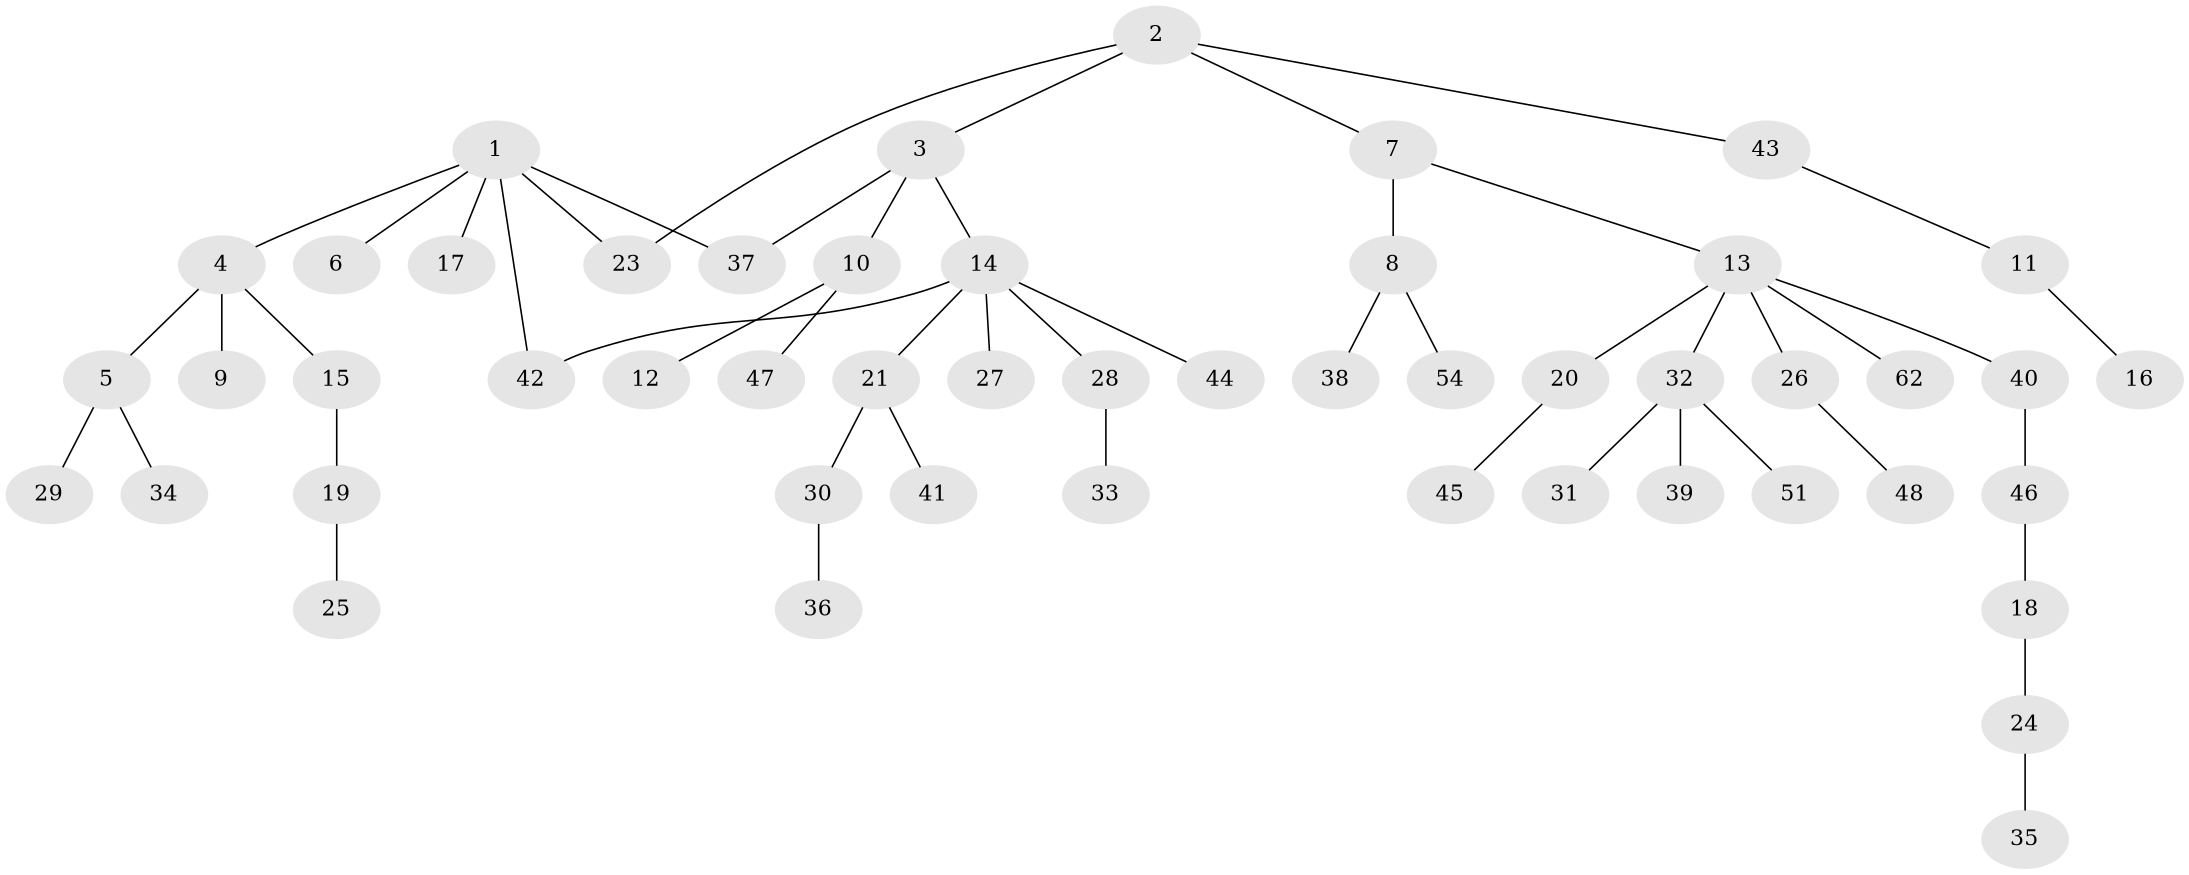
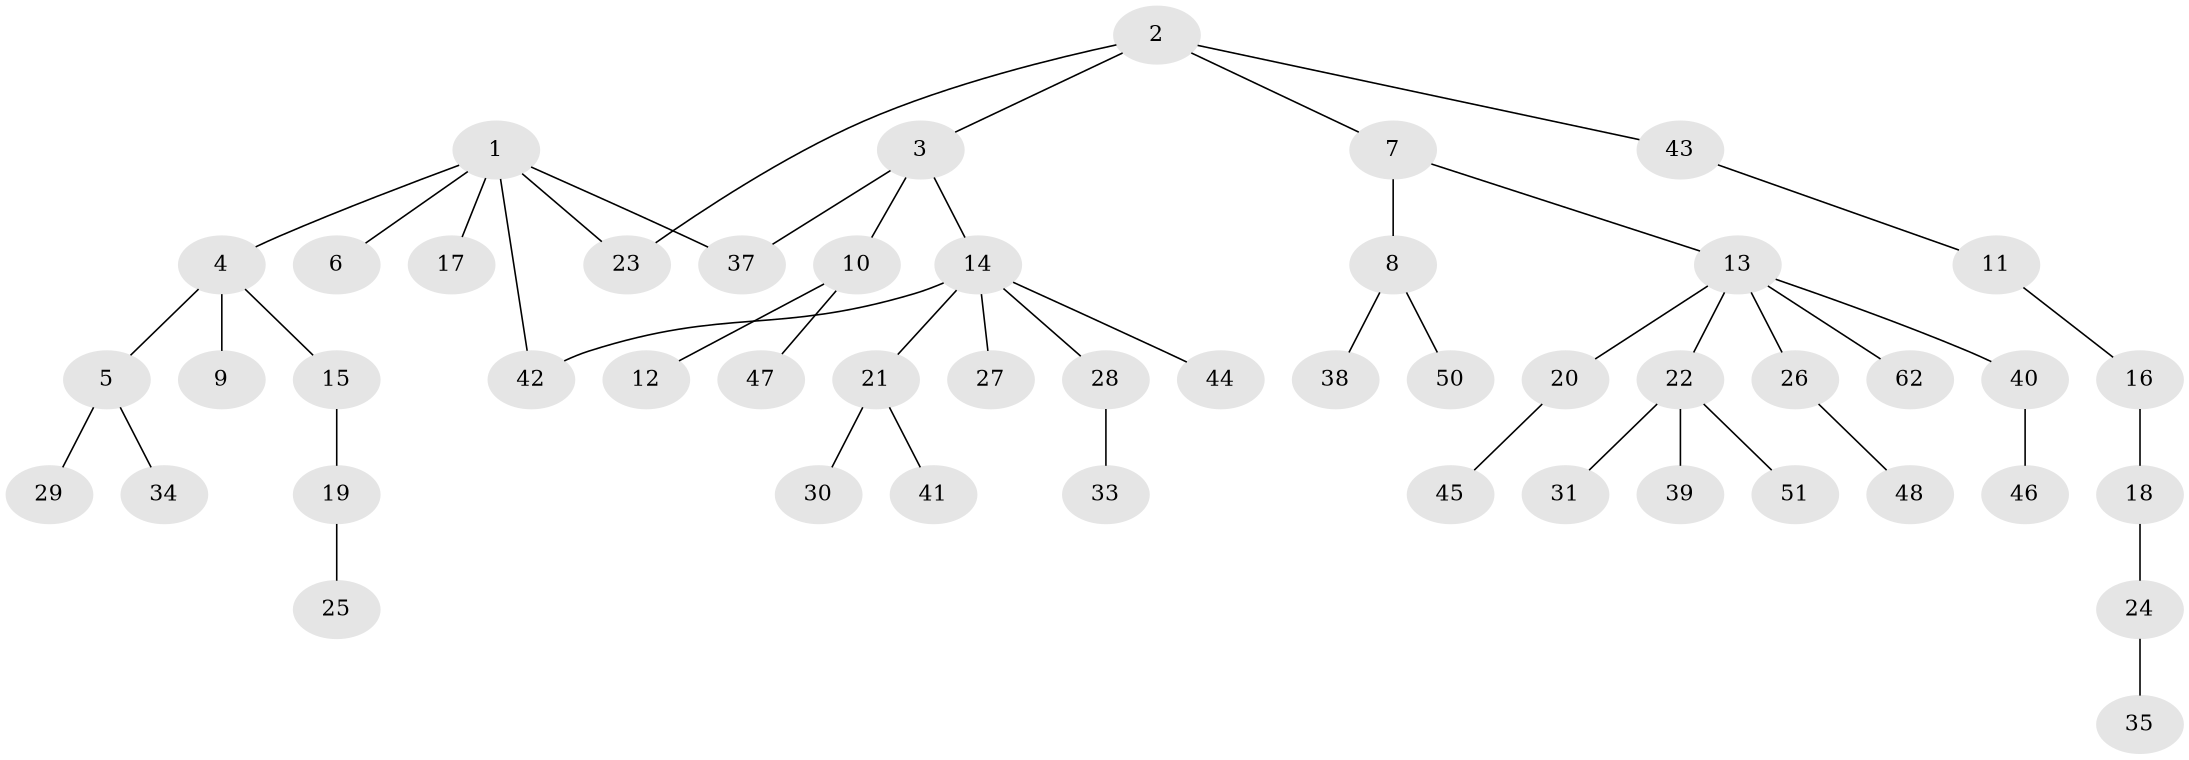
(1451, 380) -> (1451, 380)
(1680, 380) -> (1680, 380)
(2025, 552) -> (2140, 437)
(819, 610) -> none
